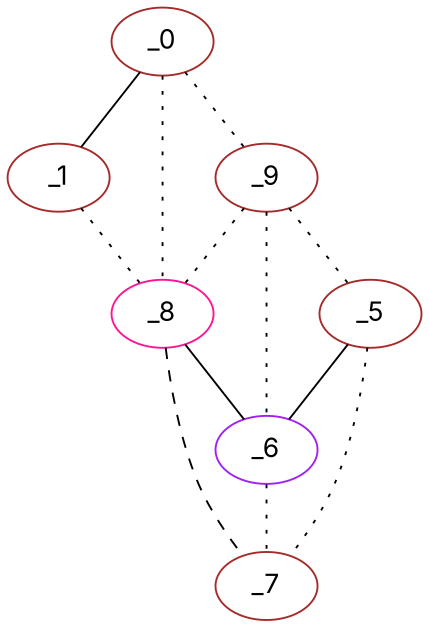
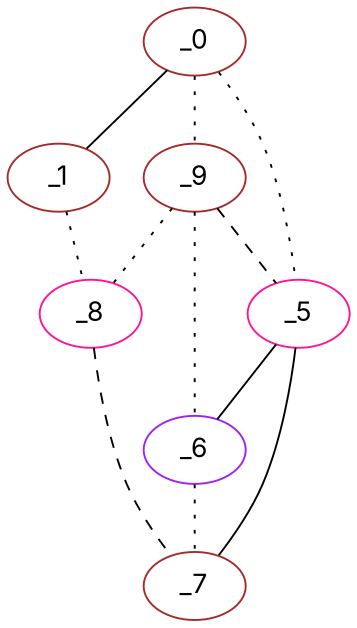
(163, 178) -> (272, 170)
(319, 246) -> (247, 246)
(370, 314) -> (299, 314)
(215, 382) -> none
(344, 457) -> (272, 457)
